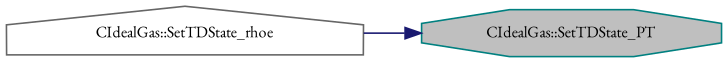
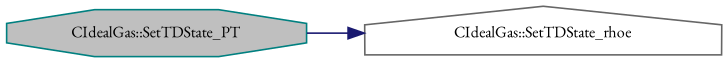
(384, 33) -> (327, 33)
